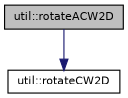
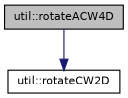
(64, 17) -> (64, 17)
